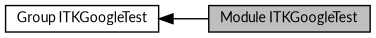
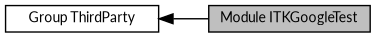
(82, 19) -> (82, 19)
